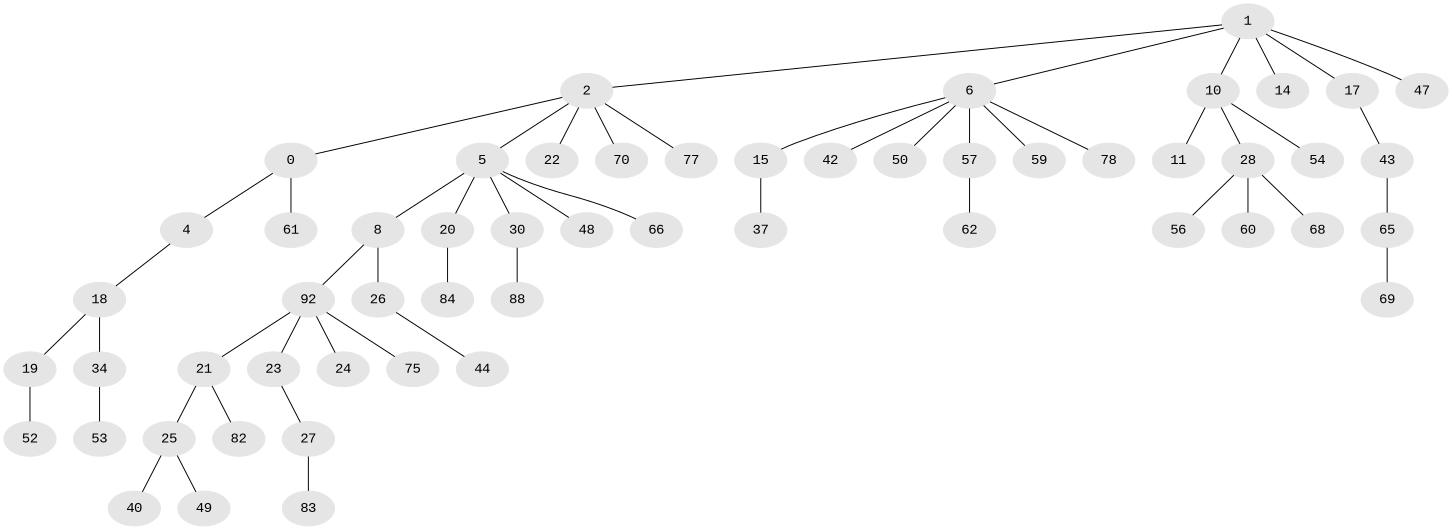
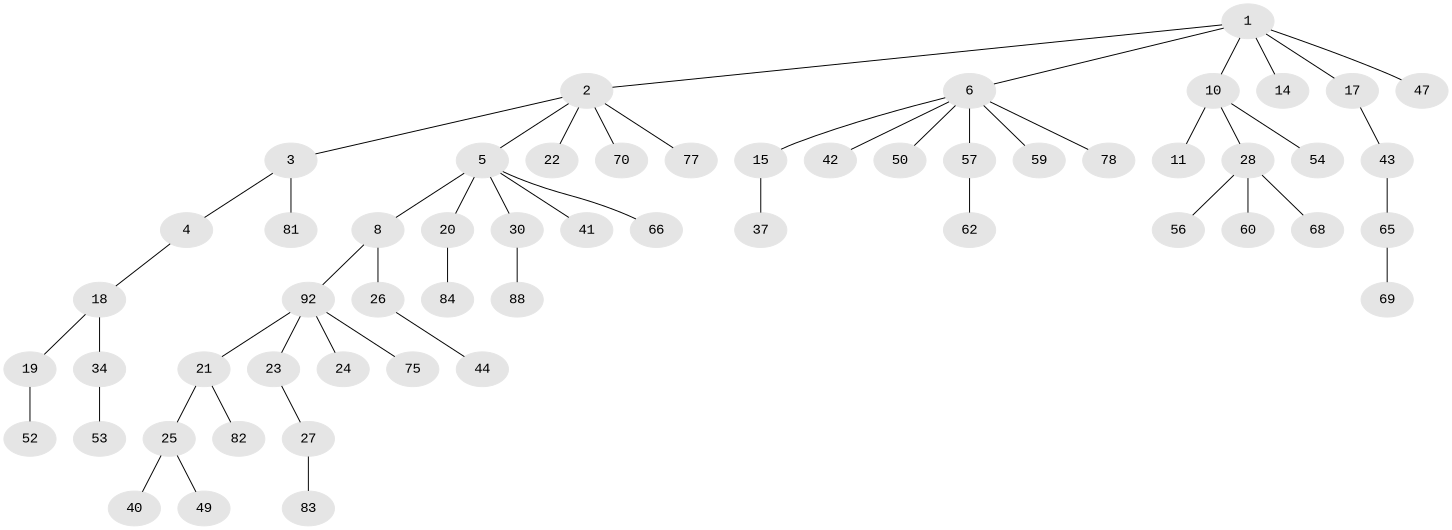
(291, 160) -> (291, 160)
(291, 230) -> (291, 230)
(587, 230) -> (587, 230)
